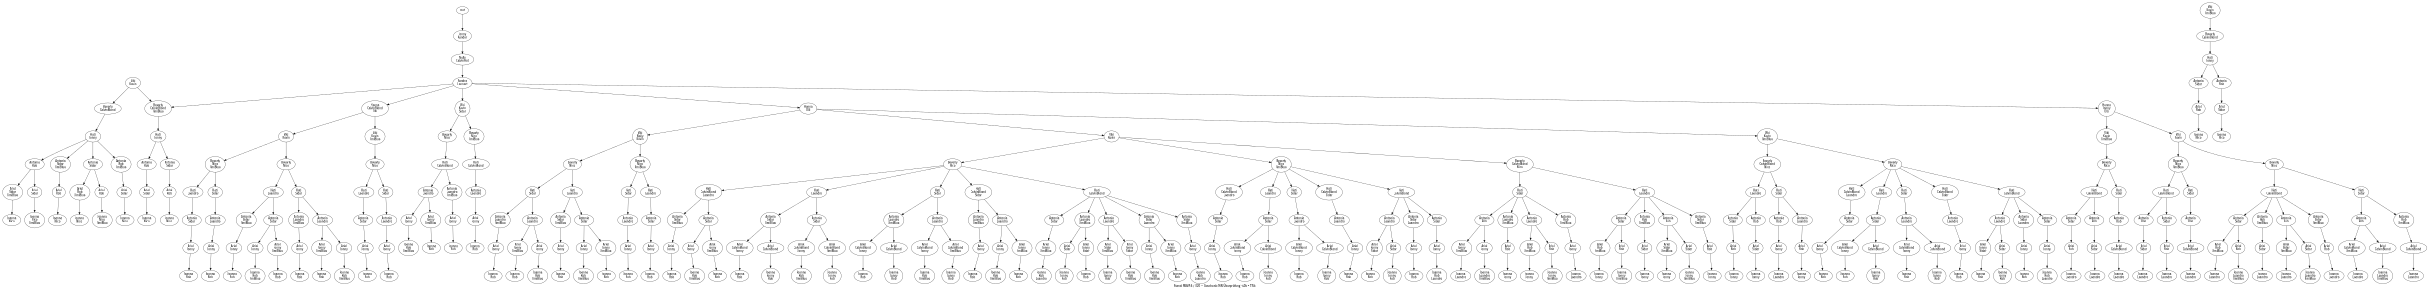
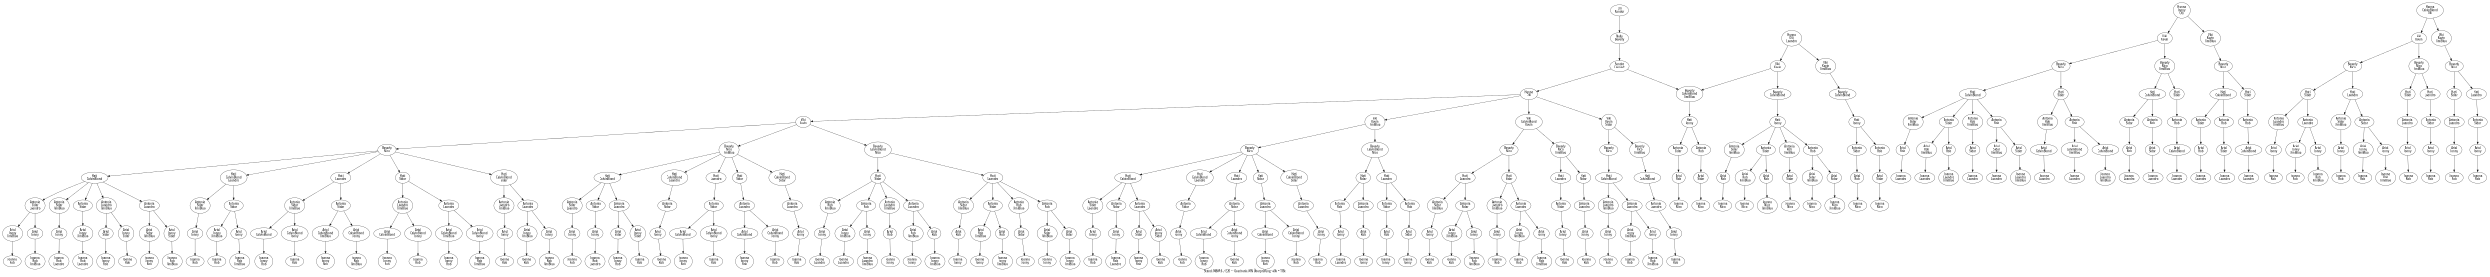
(462, 10) -> none
(462, 36) -> (1619, 10)
none -> (1792, 38)
(462, 59) -> (1619, 38)
(462, 94) -> (1568, 108)
(421, 95) -> none
(1284, 96) -> none
(640, 136) -> (1529, 122)
